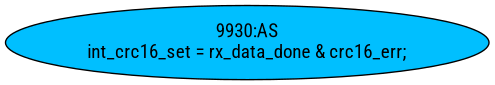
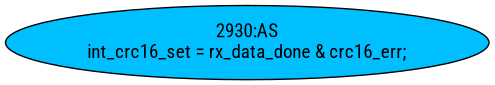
(247, 43) -> (247, 43)
